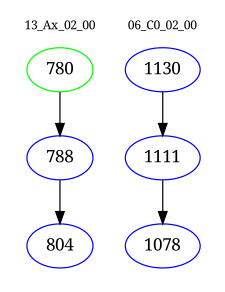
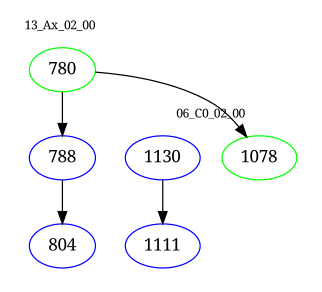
(163, 196) -> (173, 86)
(163, 246) -> (259, 158)
